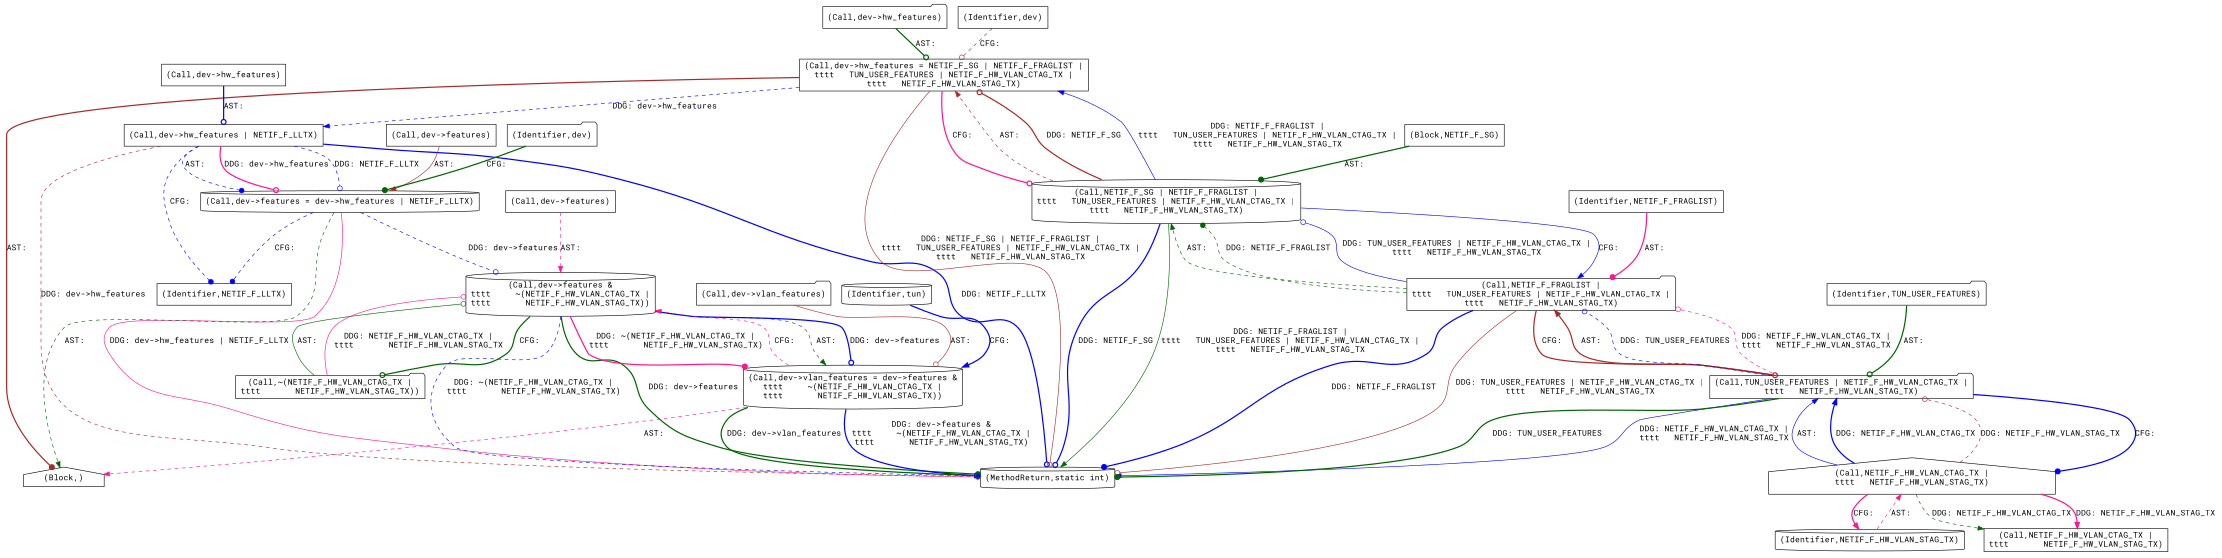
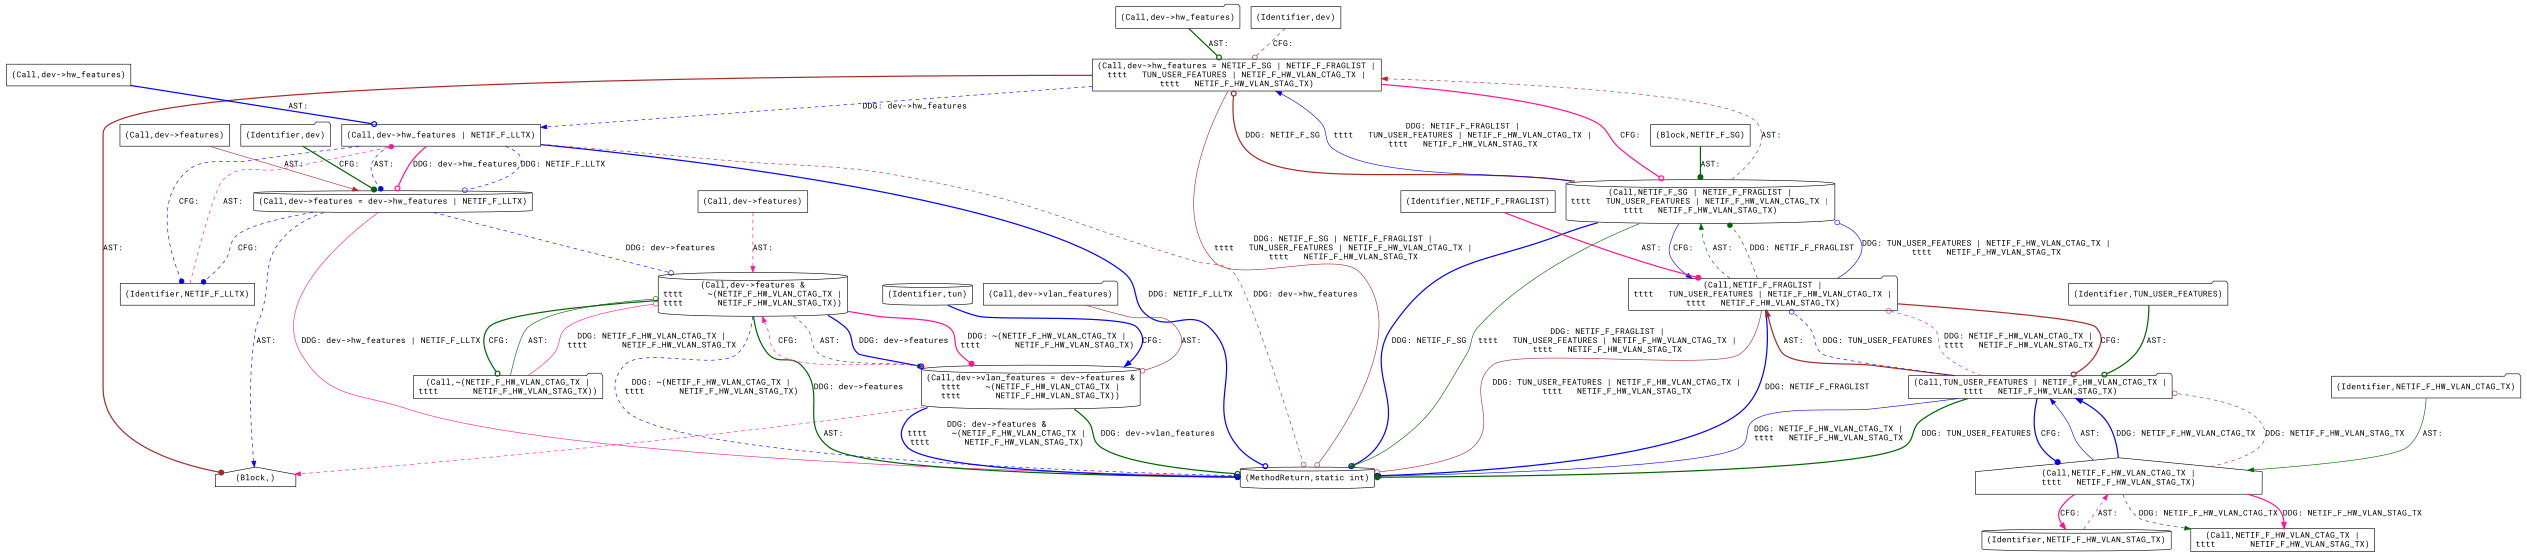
none -> (251, 169)
(117, 320) -> (257, 323)
none -> (2426, 387)
